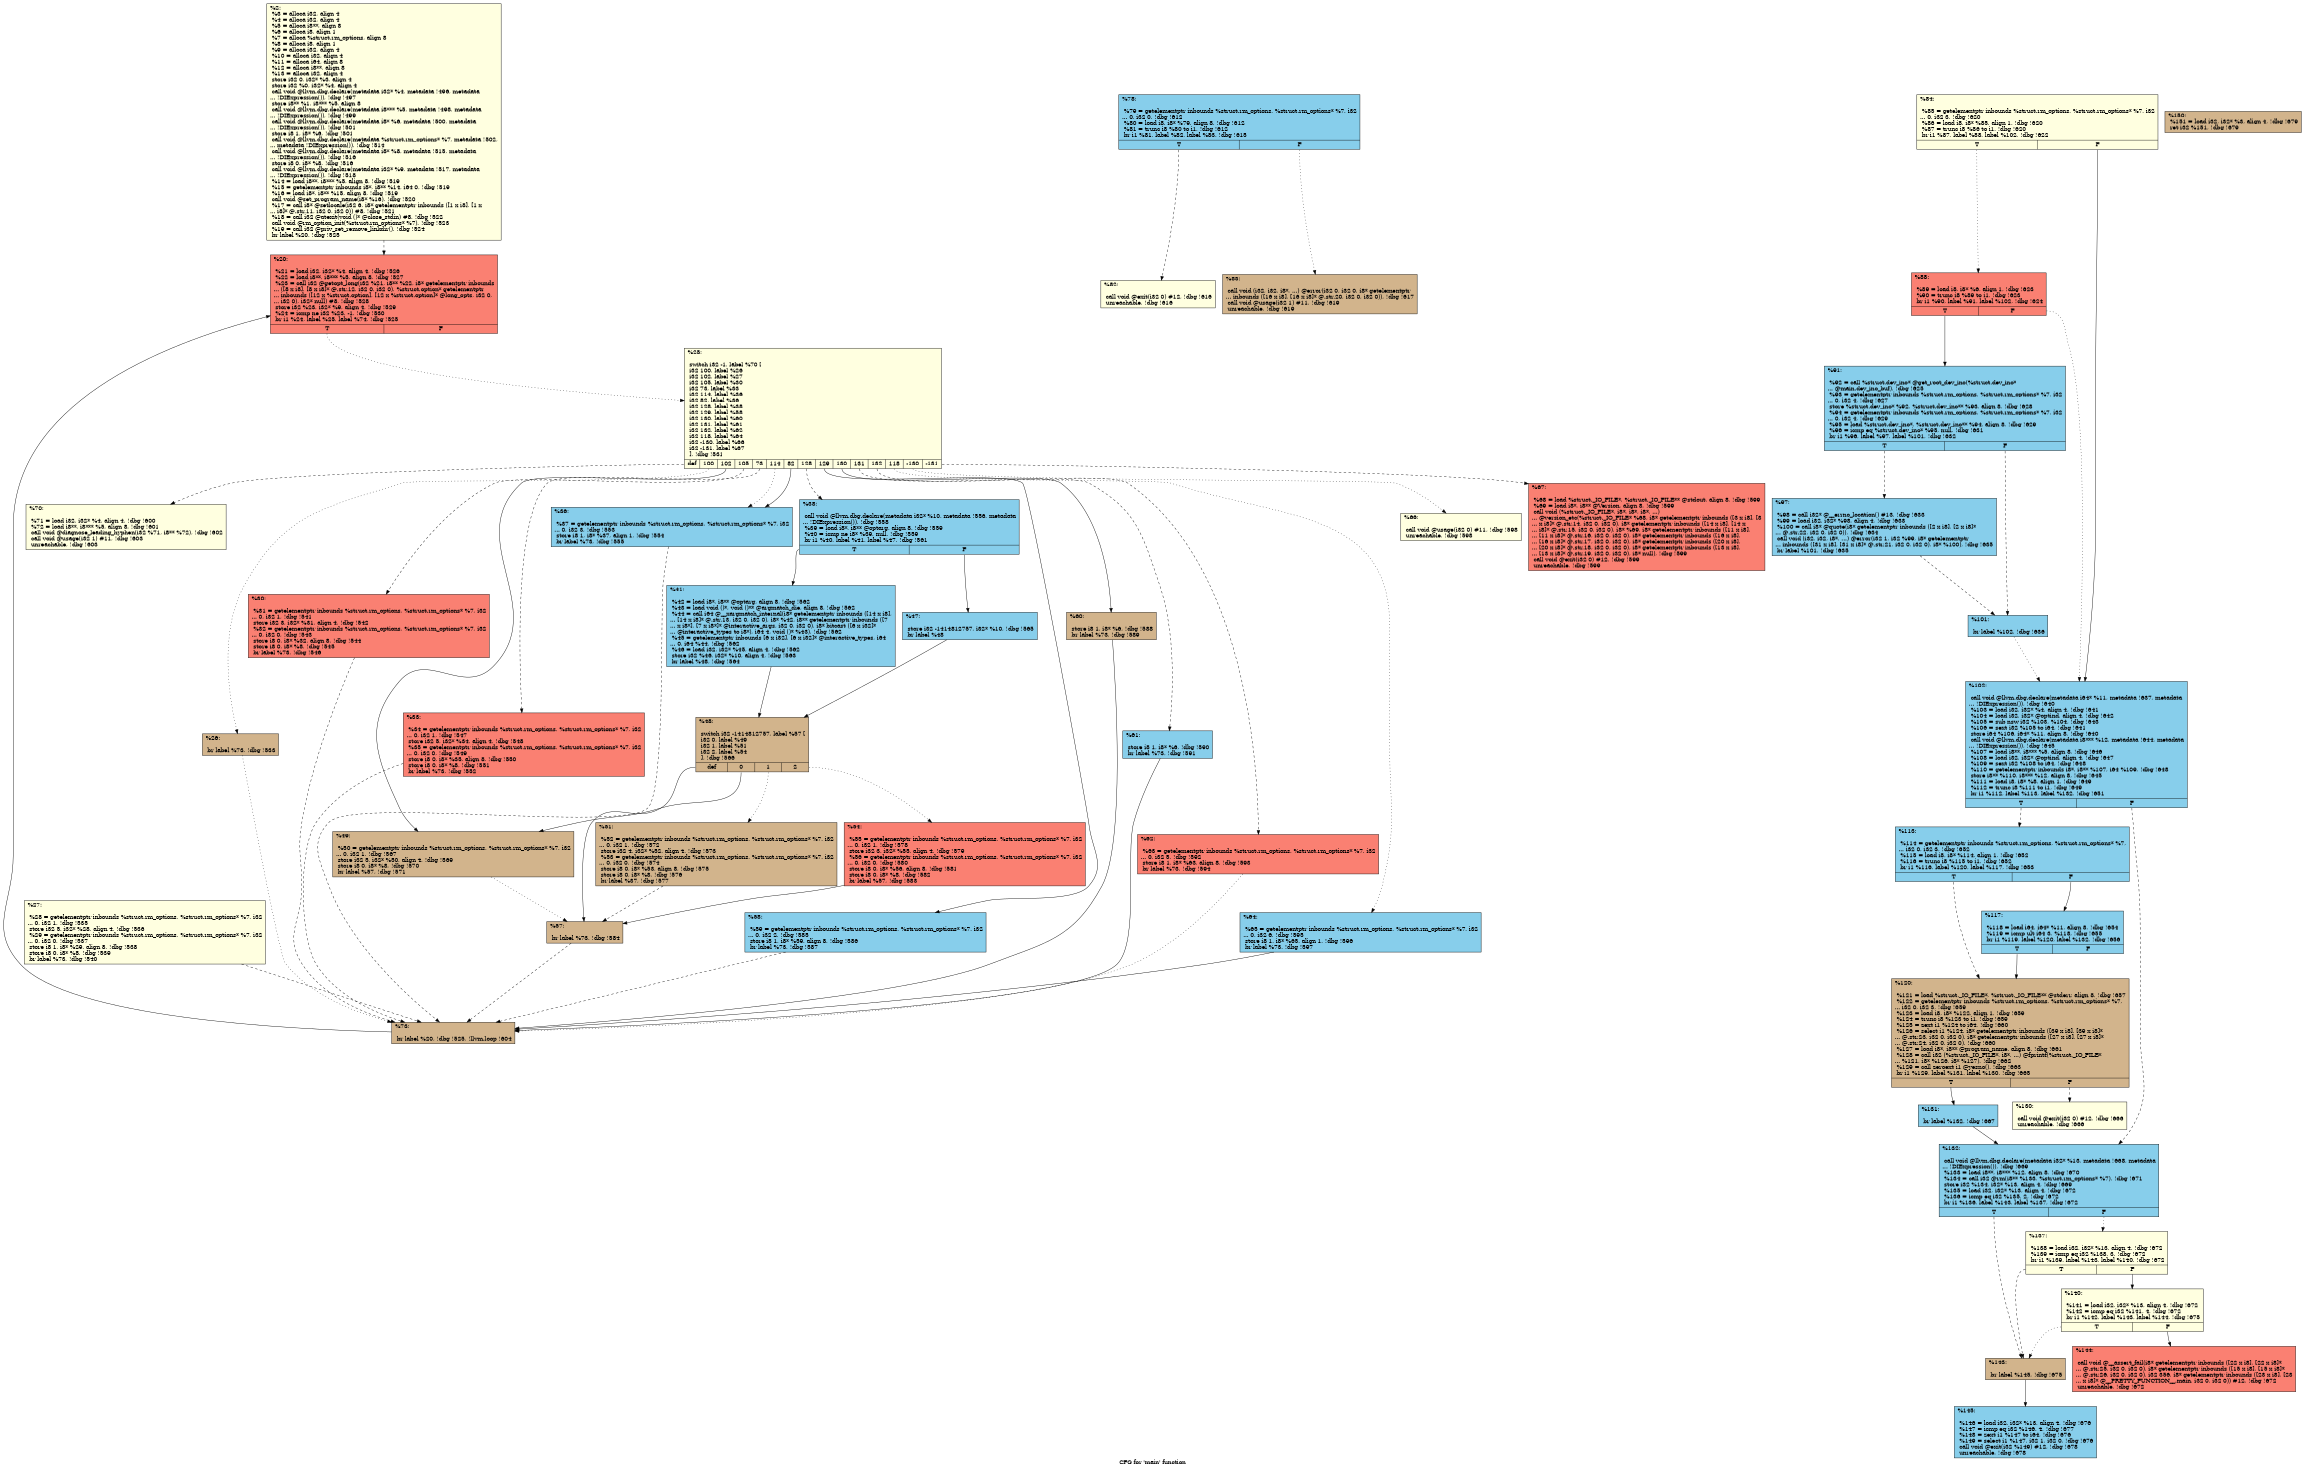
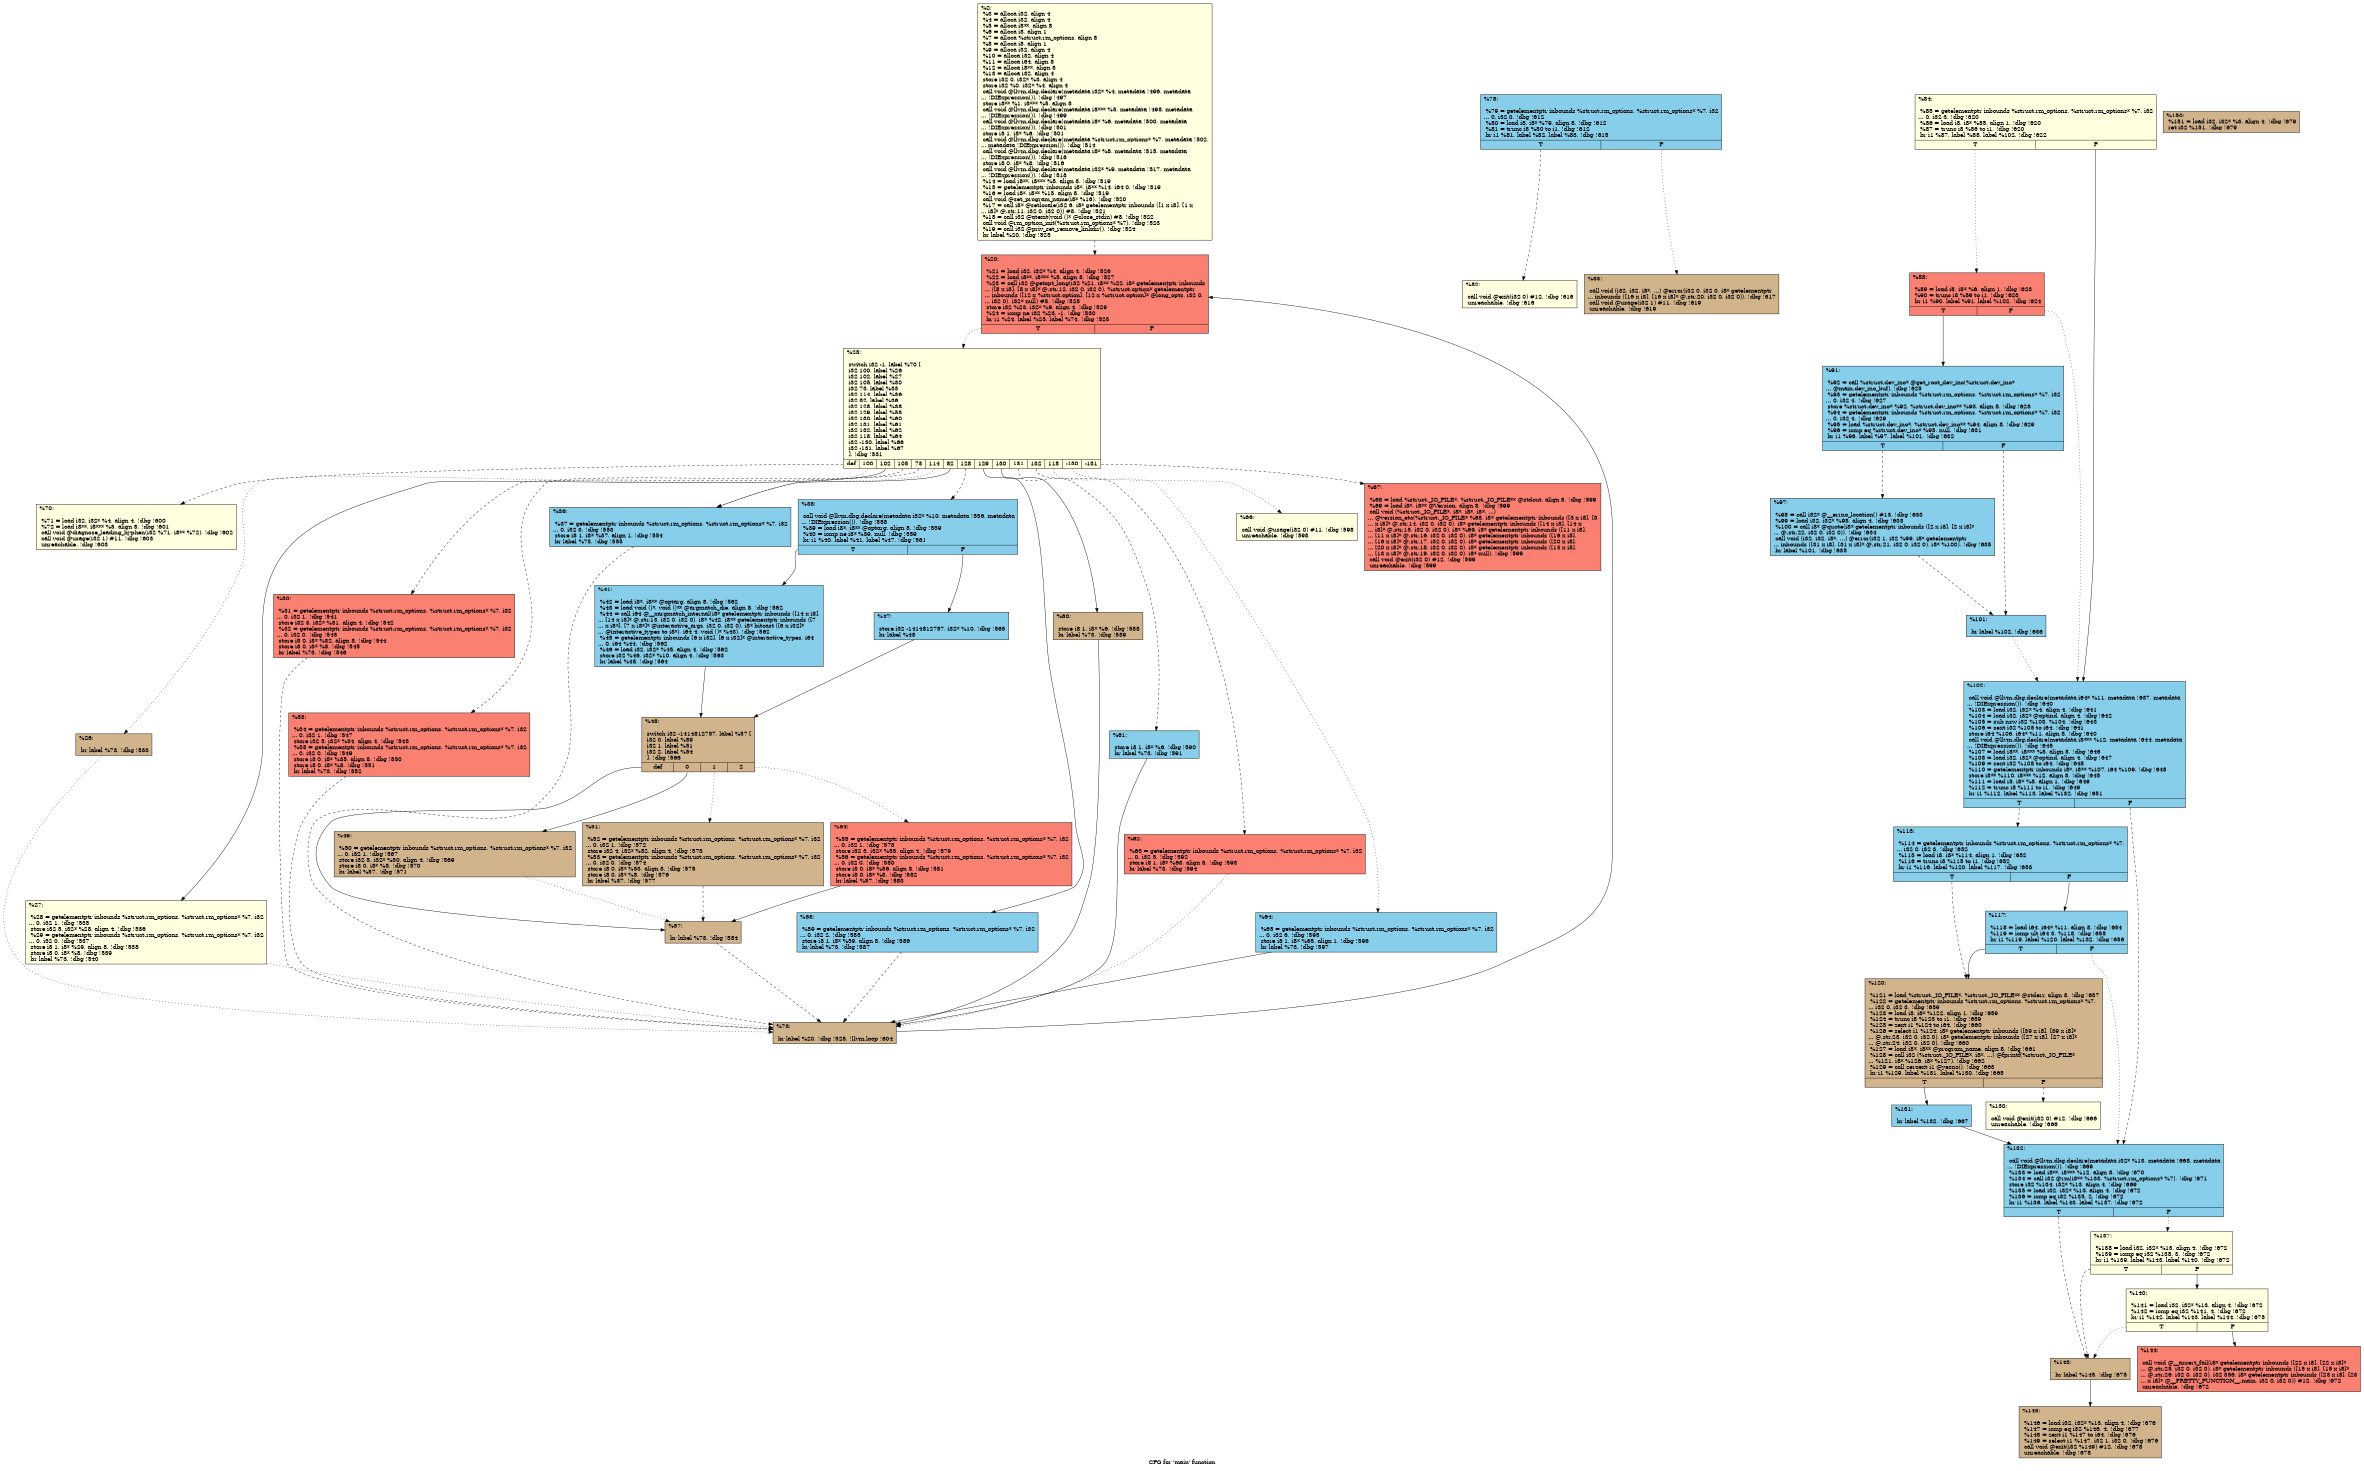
(512, 602) -> (392, 494)
(723, 740) -> (669, 740)
(321, 990) -> (517, 1001)
none -> (2118, 1044)
(2025, 1432) -> (2090, 1432)
